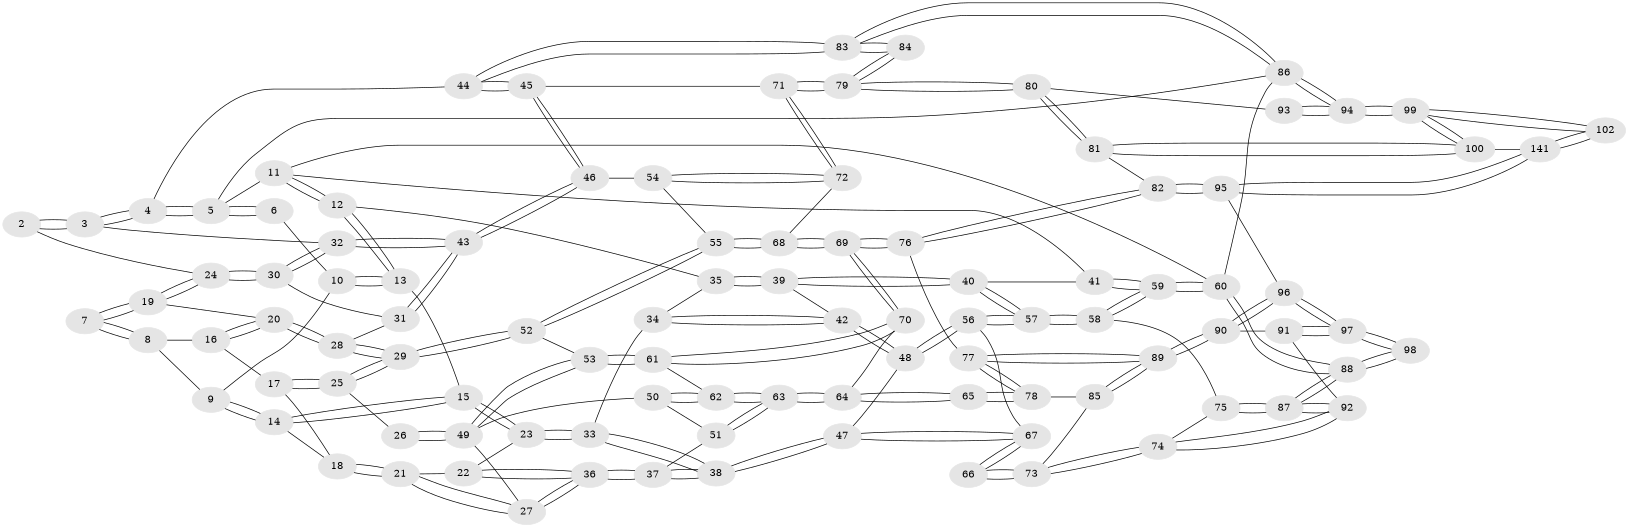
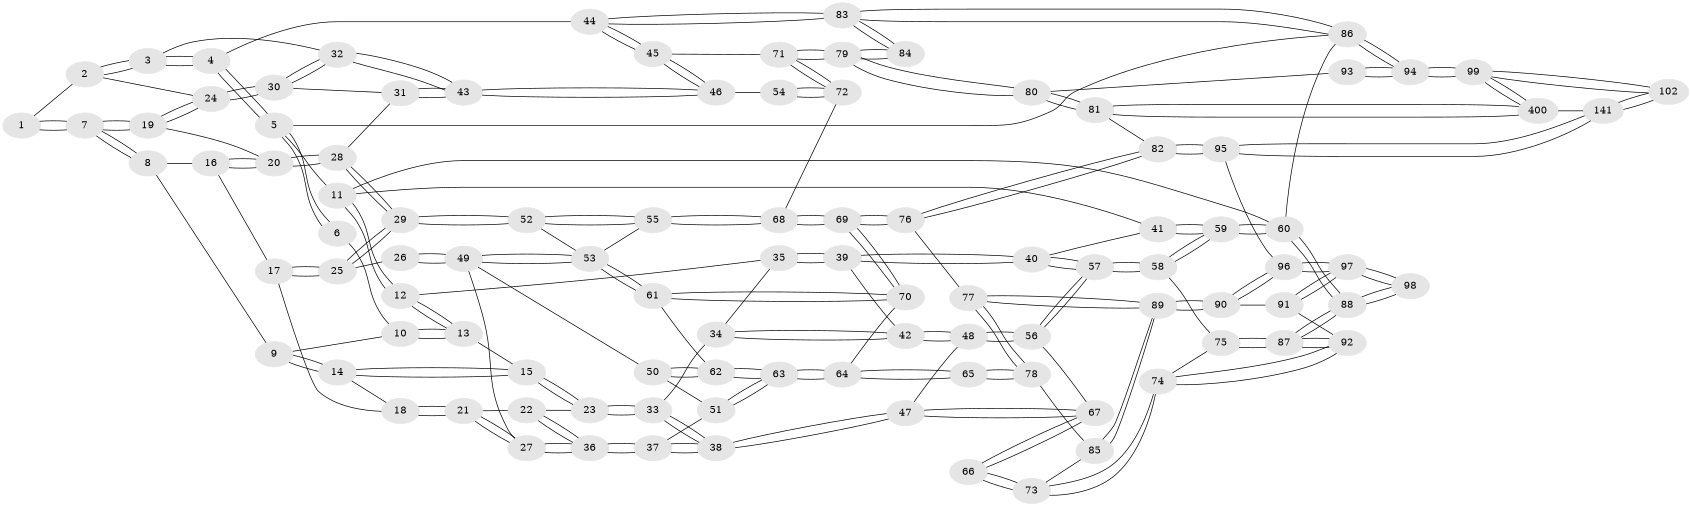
none -> (22, 126)
(1475, 149) -> (1538, 111)
(684, 211) -> (622, 239)
